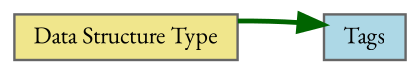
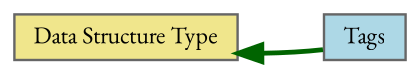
(268, 21) -> (293, 52)
